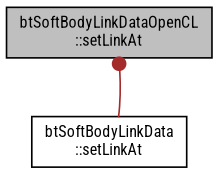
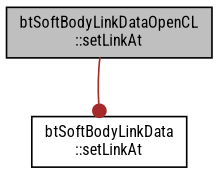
(120, 94) -> (98, 81)
